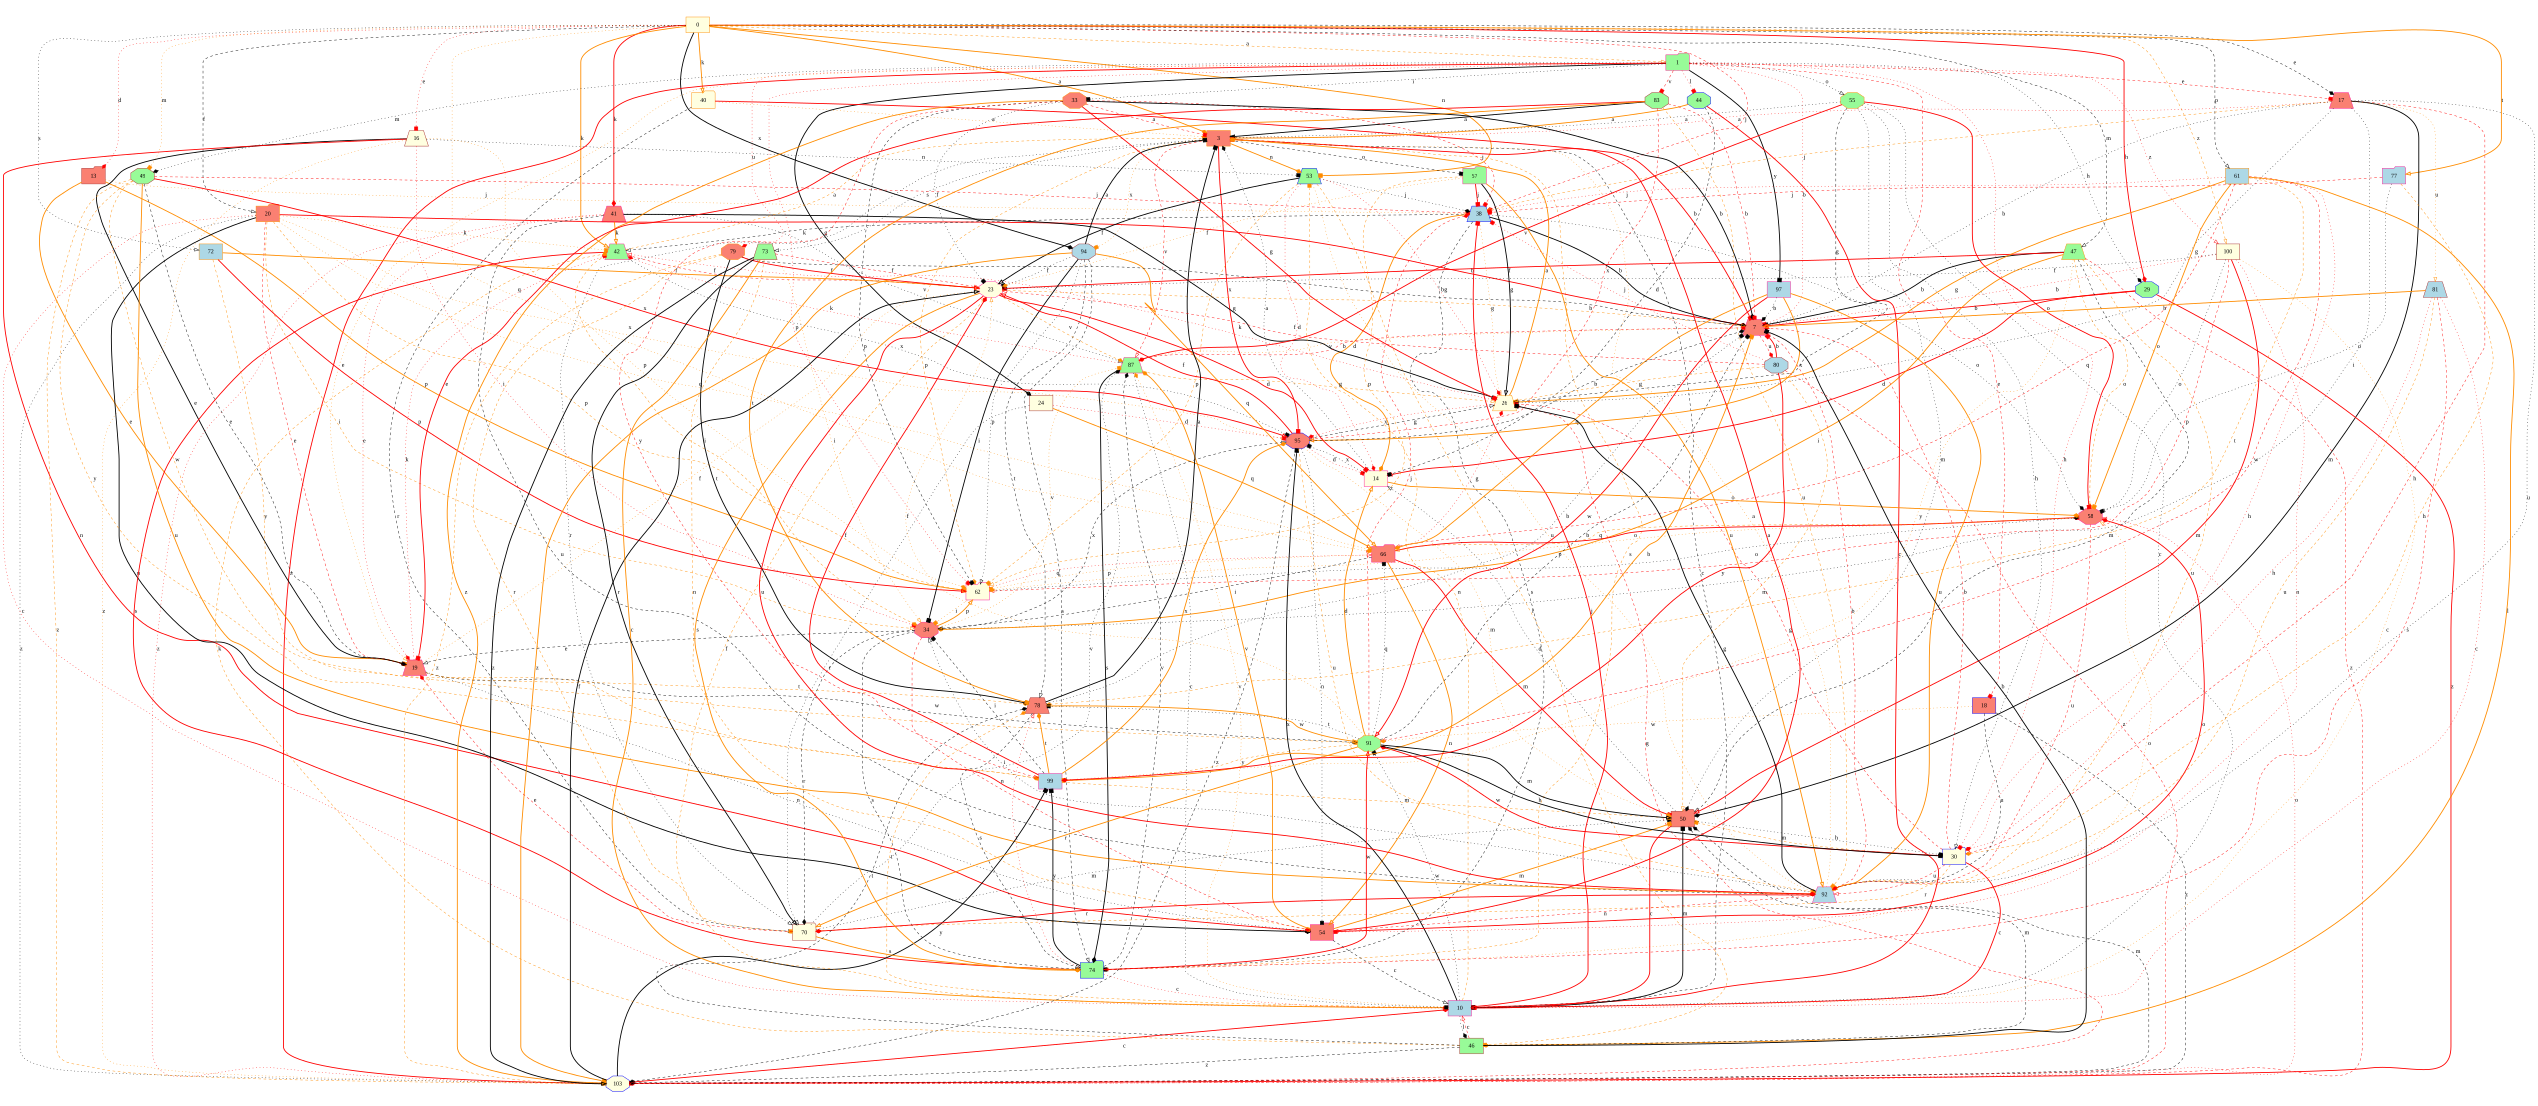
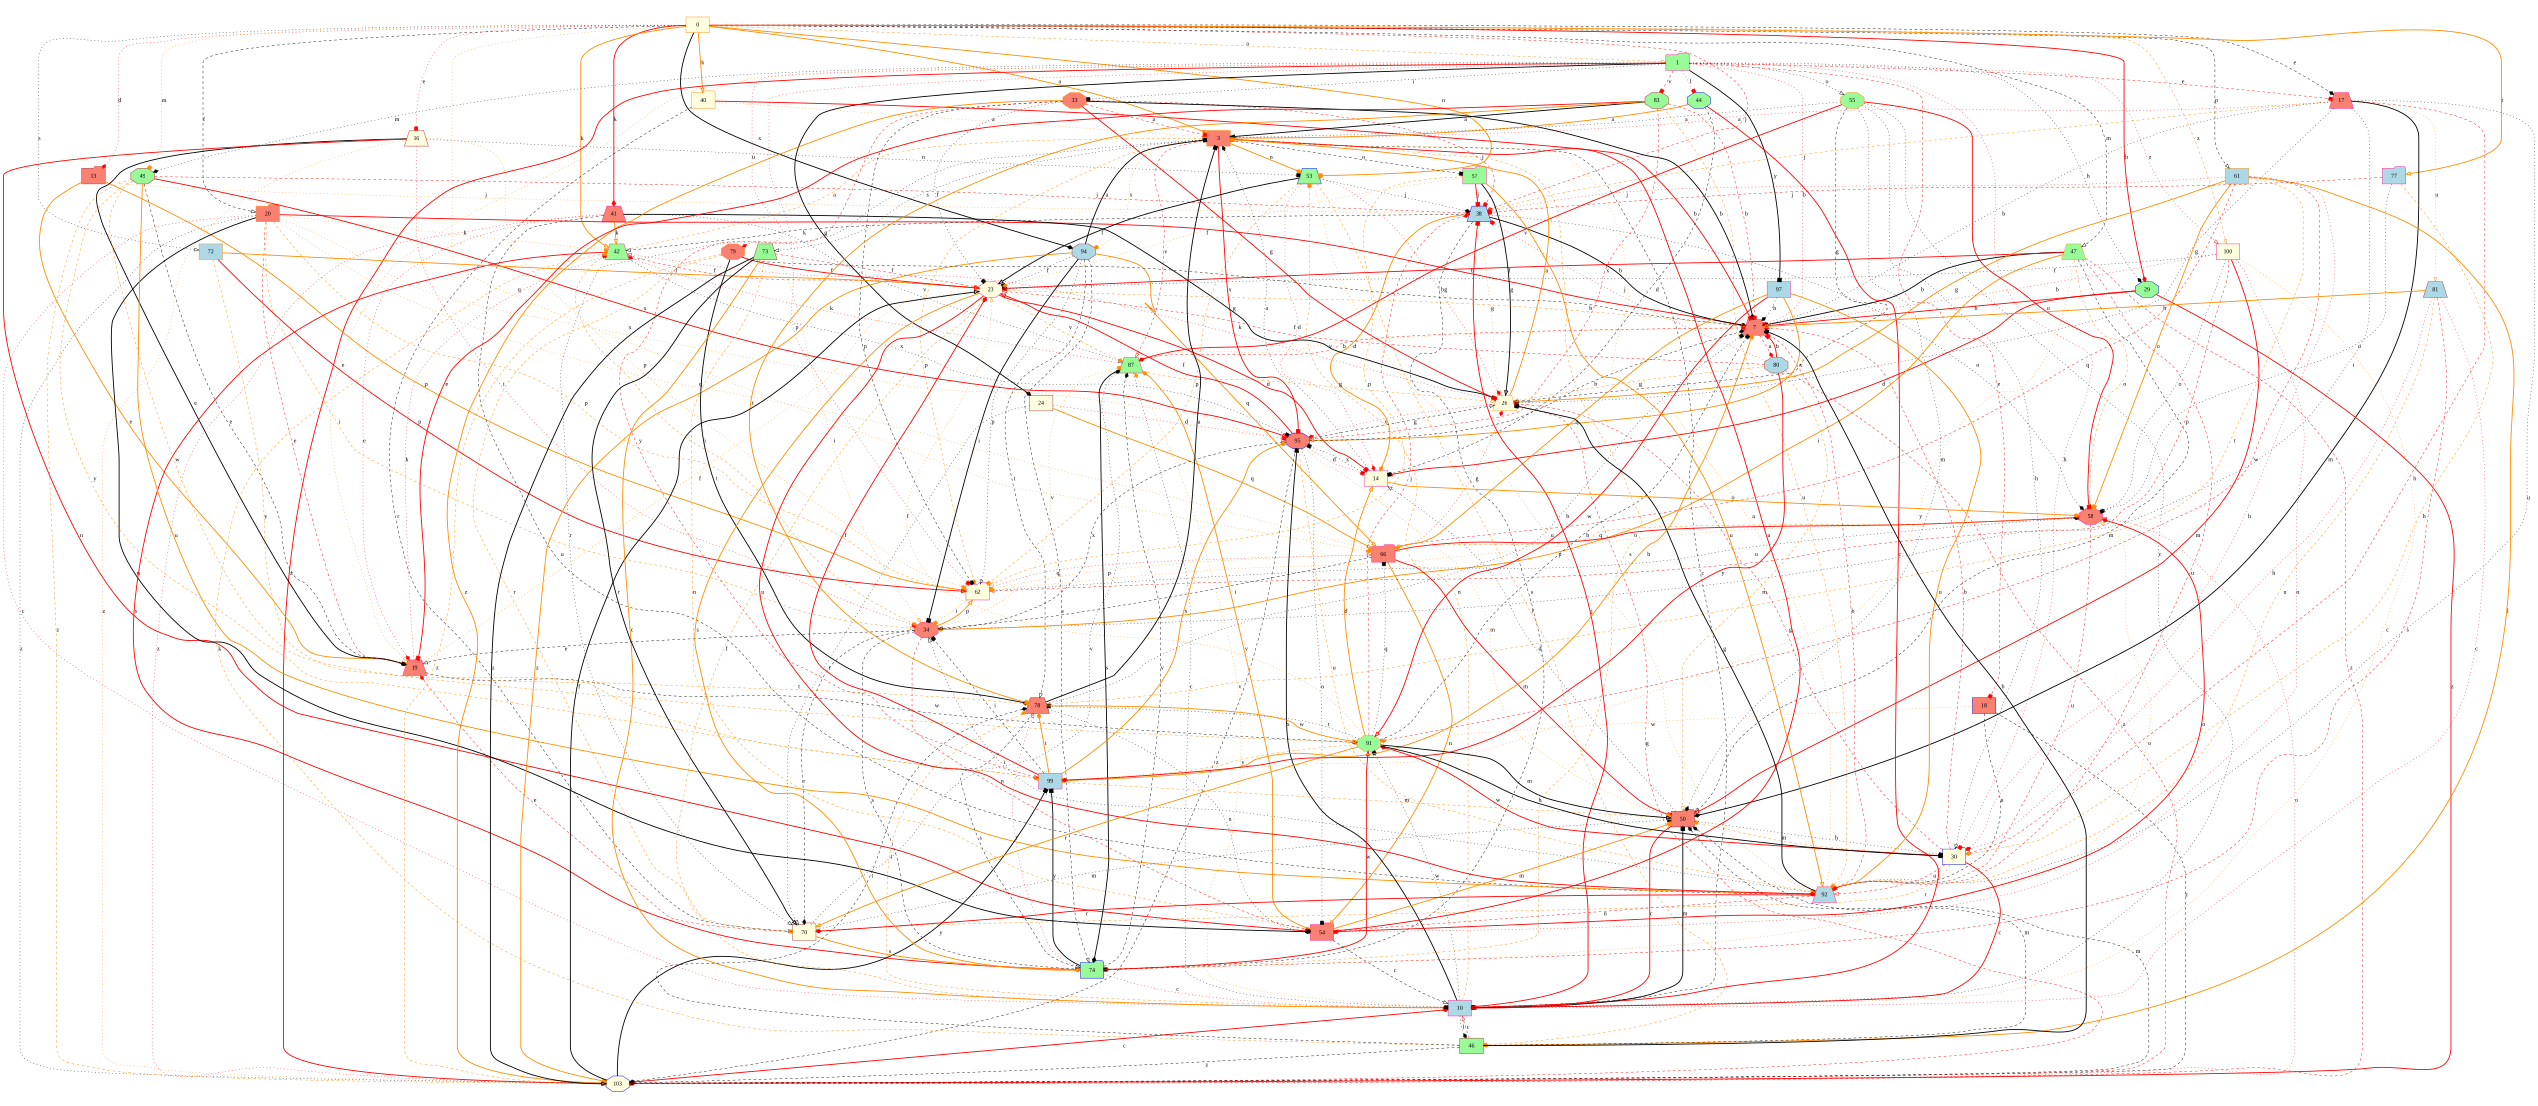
(2228, 252) -> (2228, 252)
(2156, 645) -> (2156, 645)
(860, 825) -> (1206, 795)
